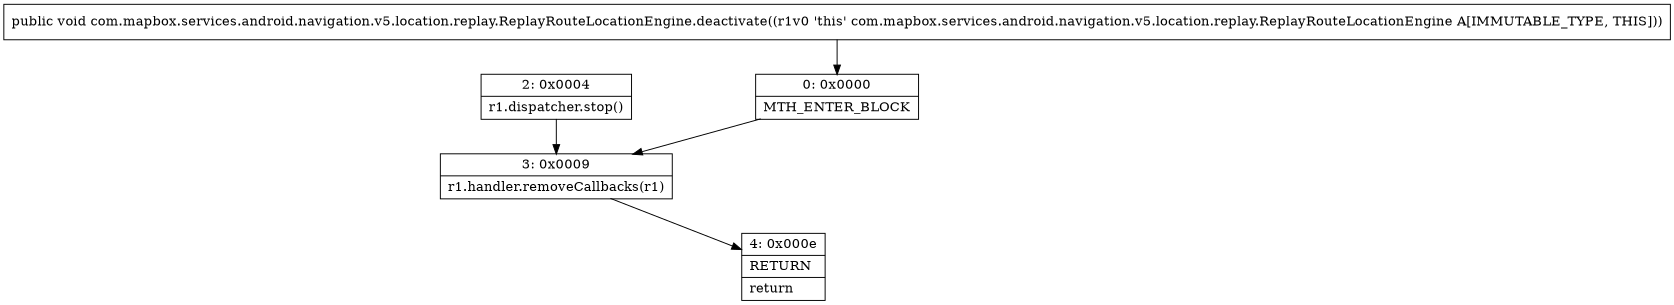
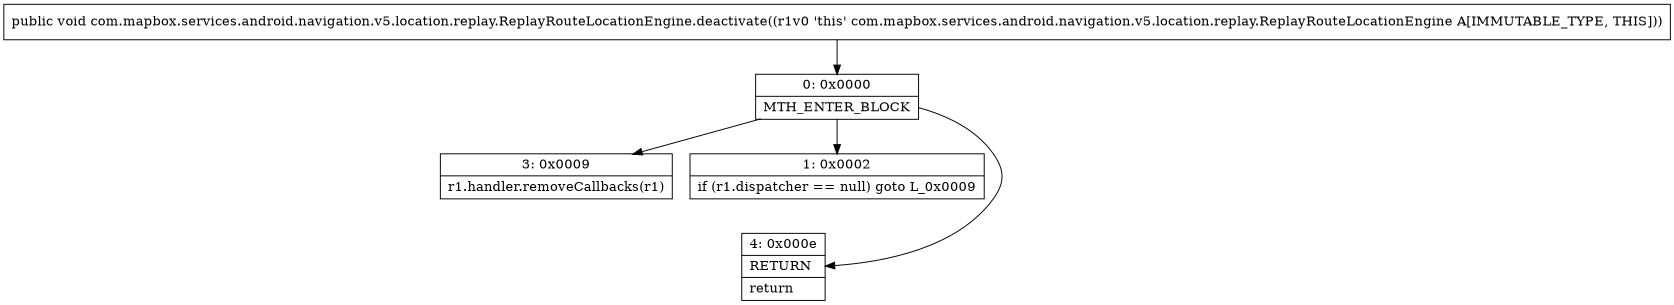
(556, 97) -> none
none -> (837, 176)
(671, 222) -> (980, 213)
